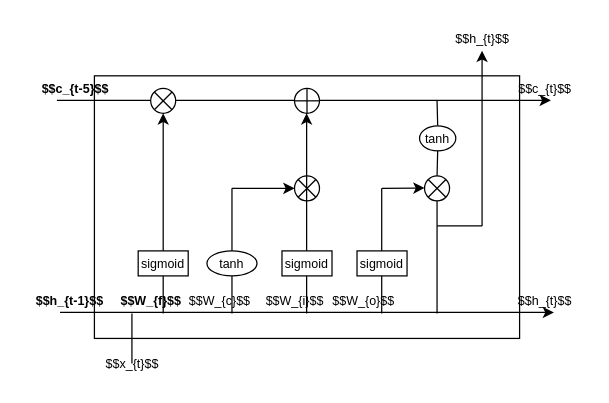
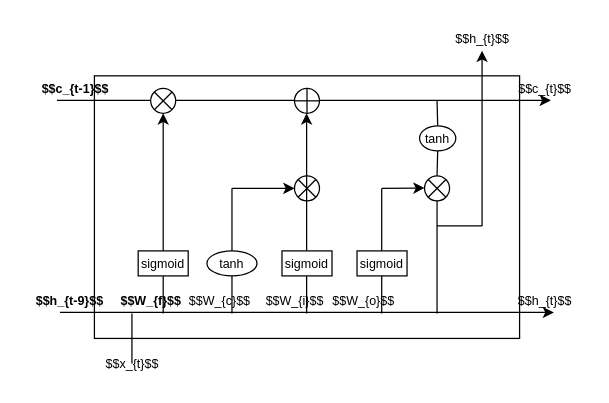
(76, 88) -> (76, 88)
(70, 301) -> (70, 301)
